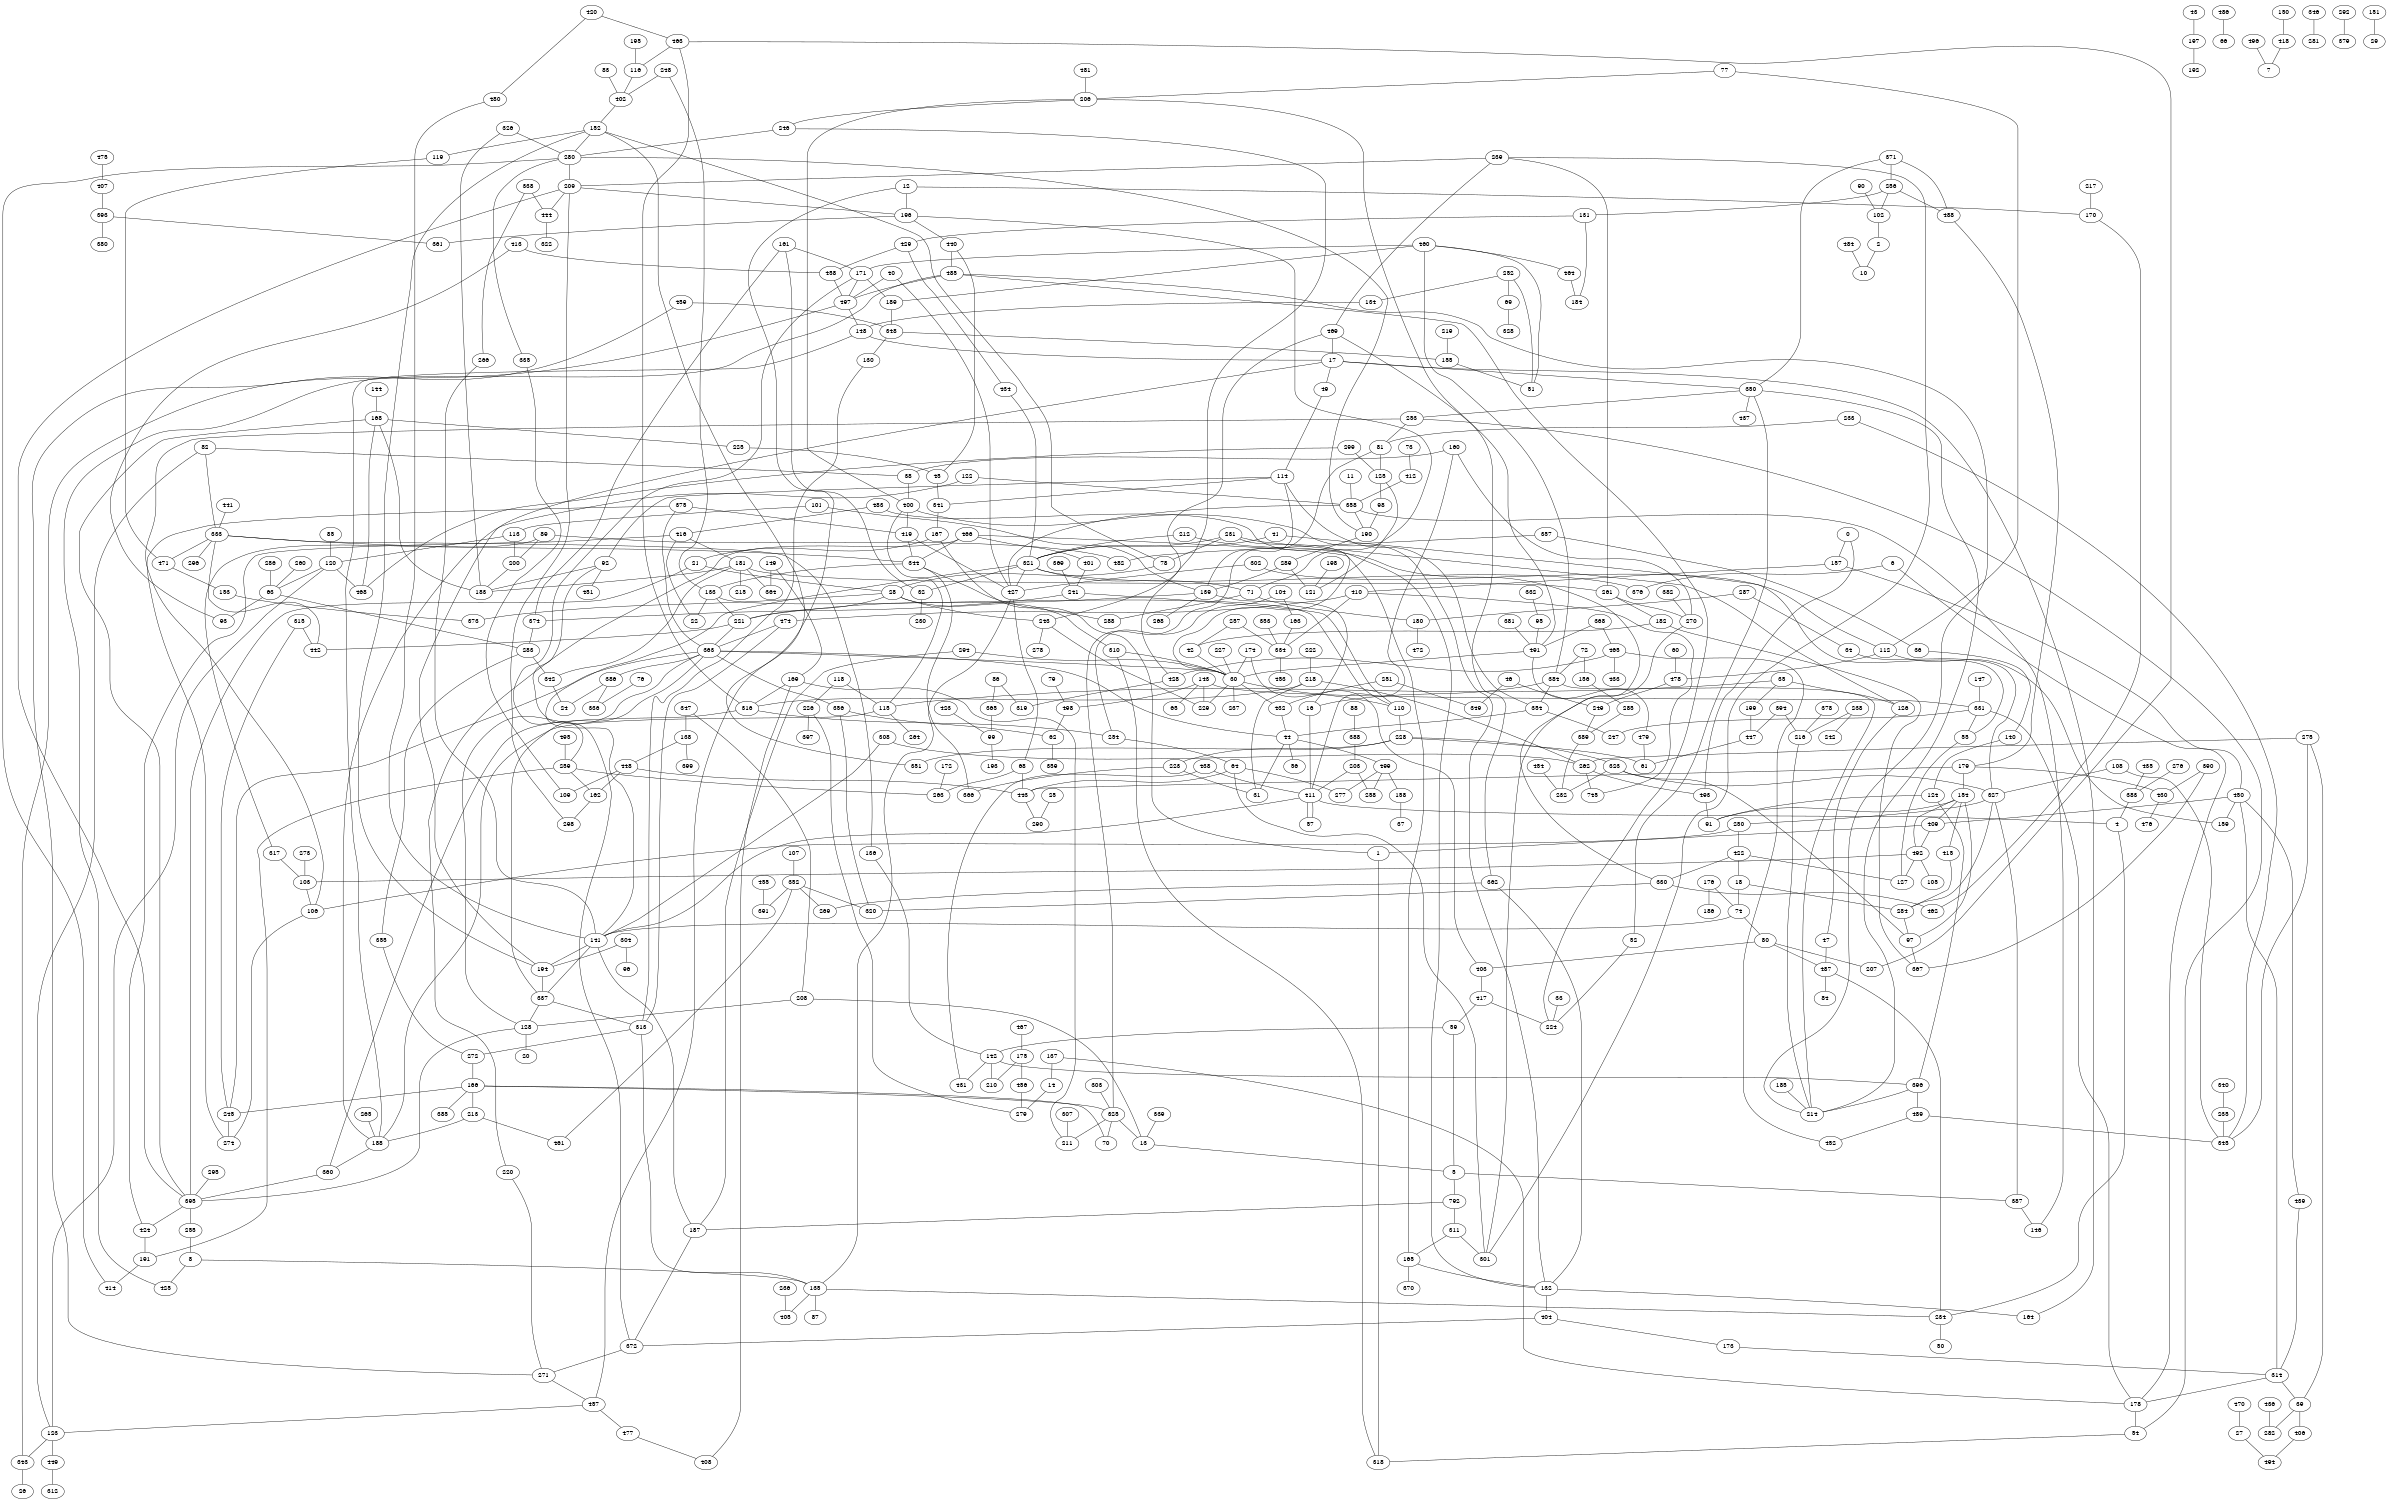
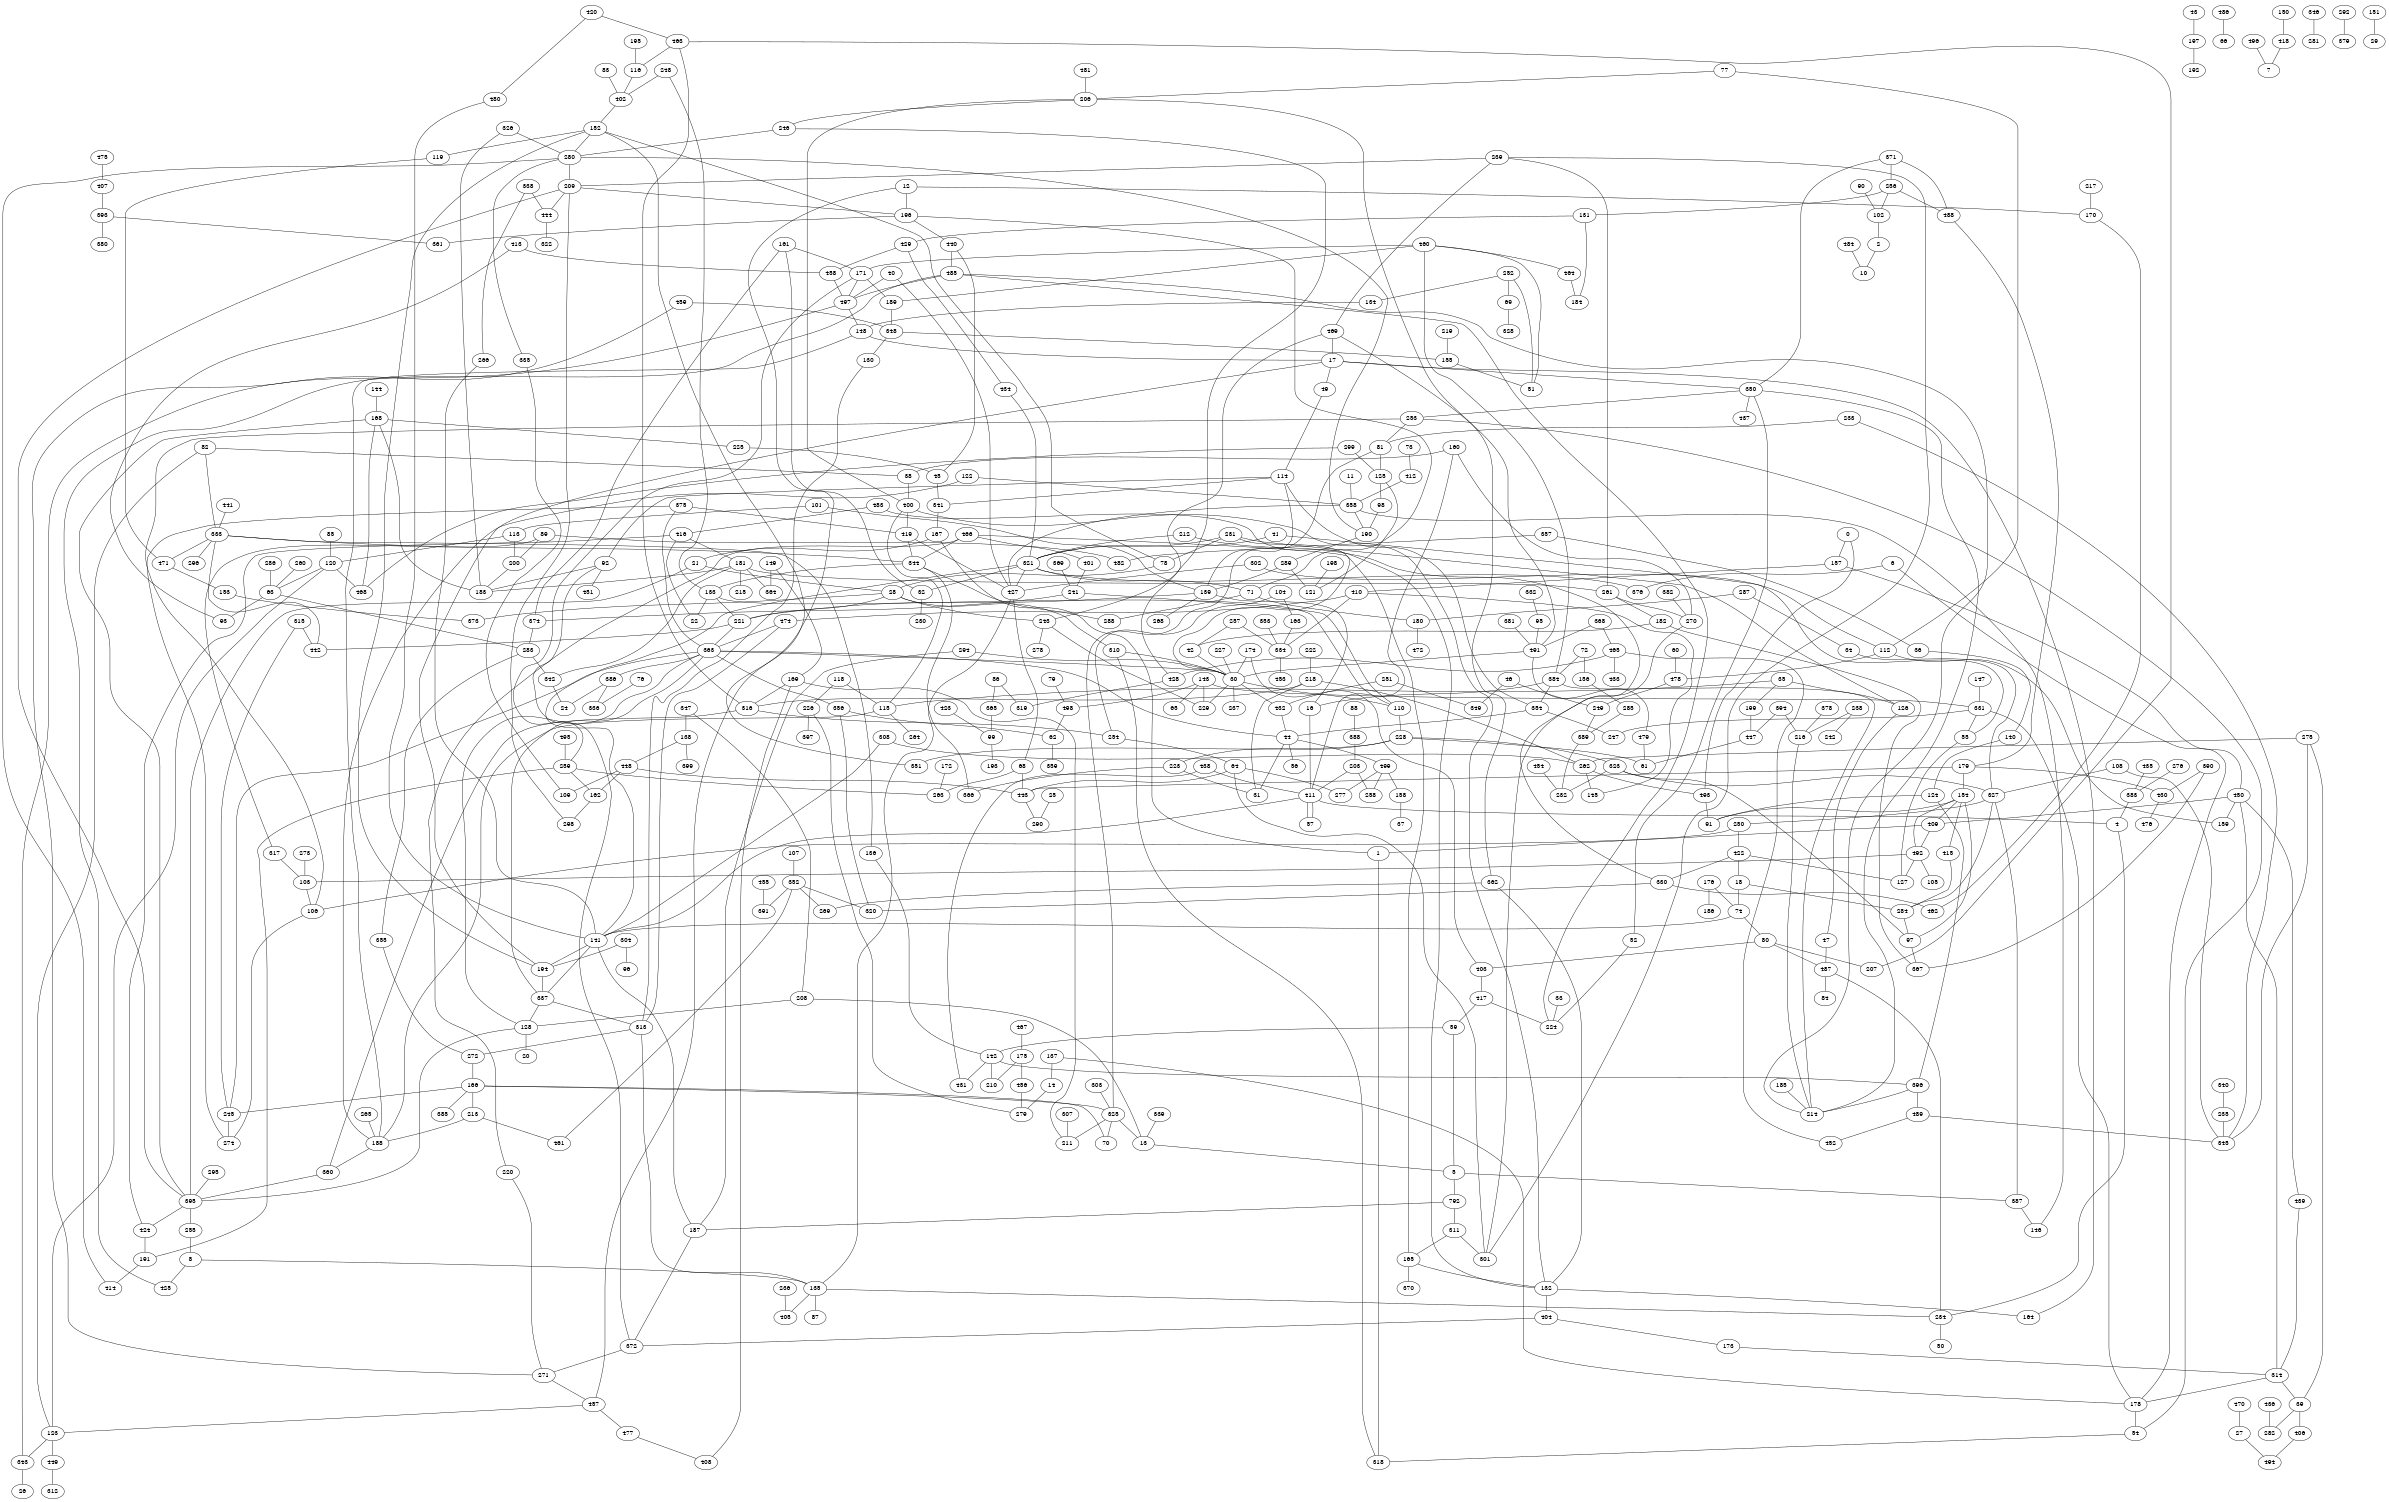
(1593, 795) -> (1593, 795)
